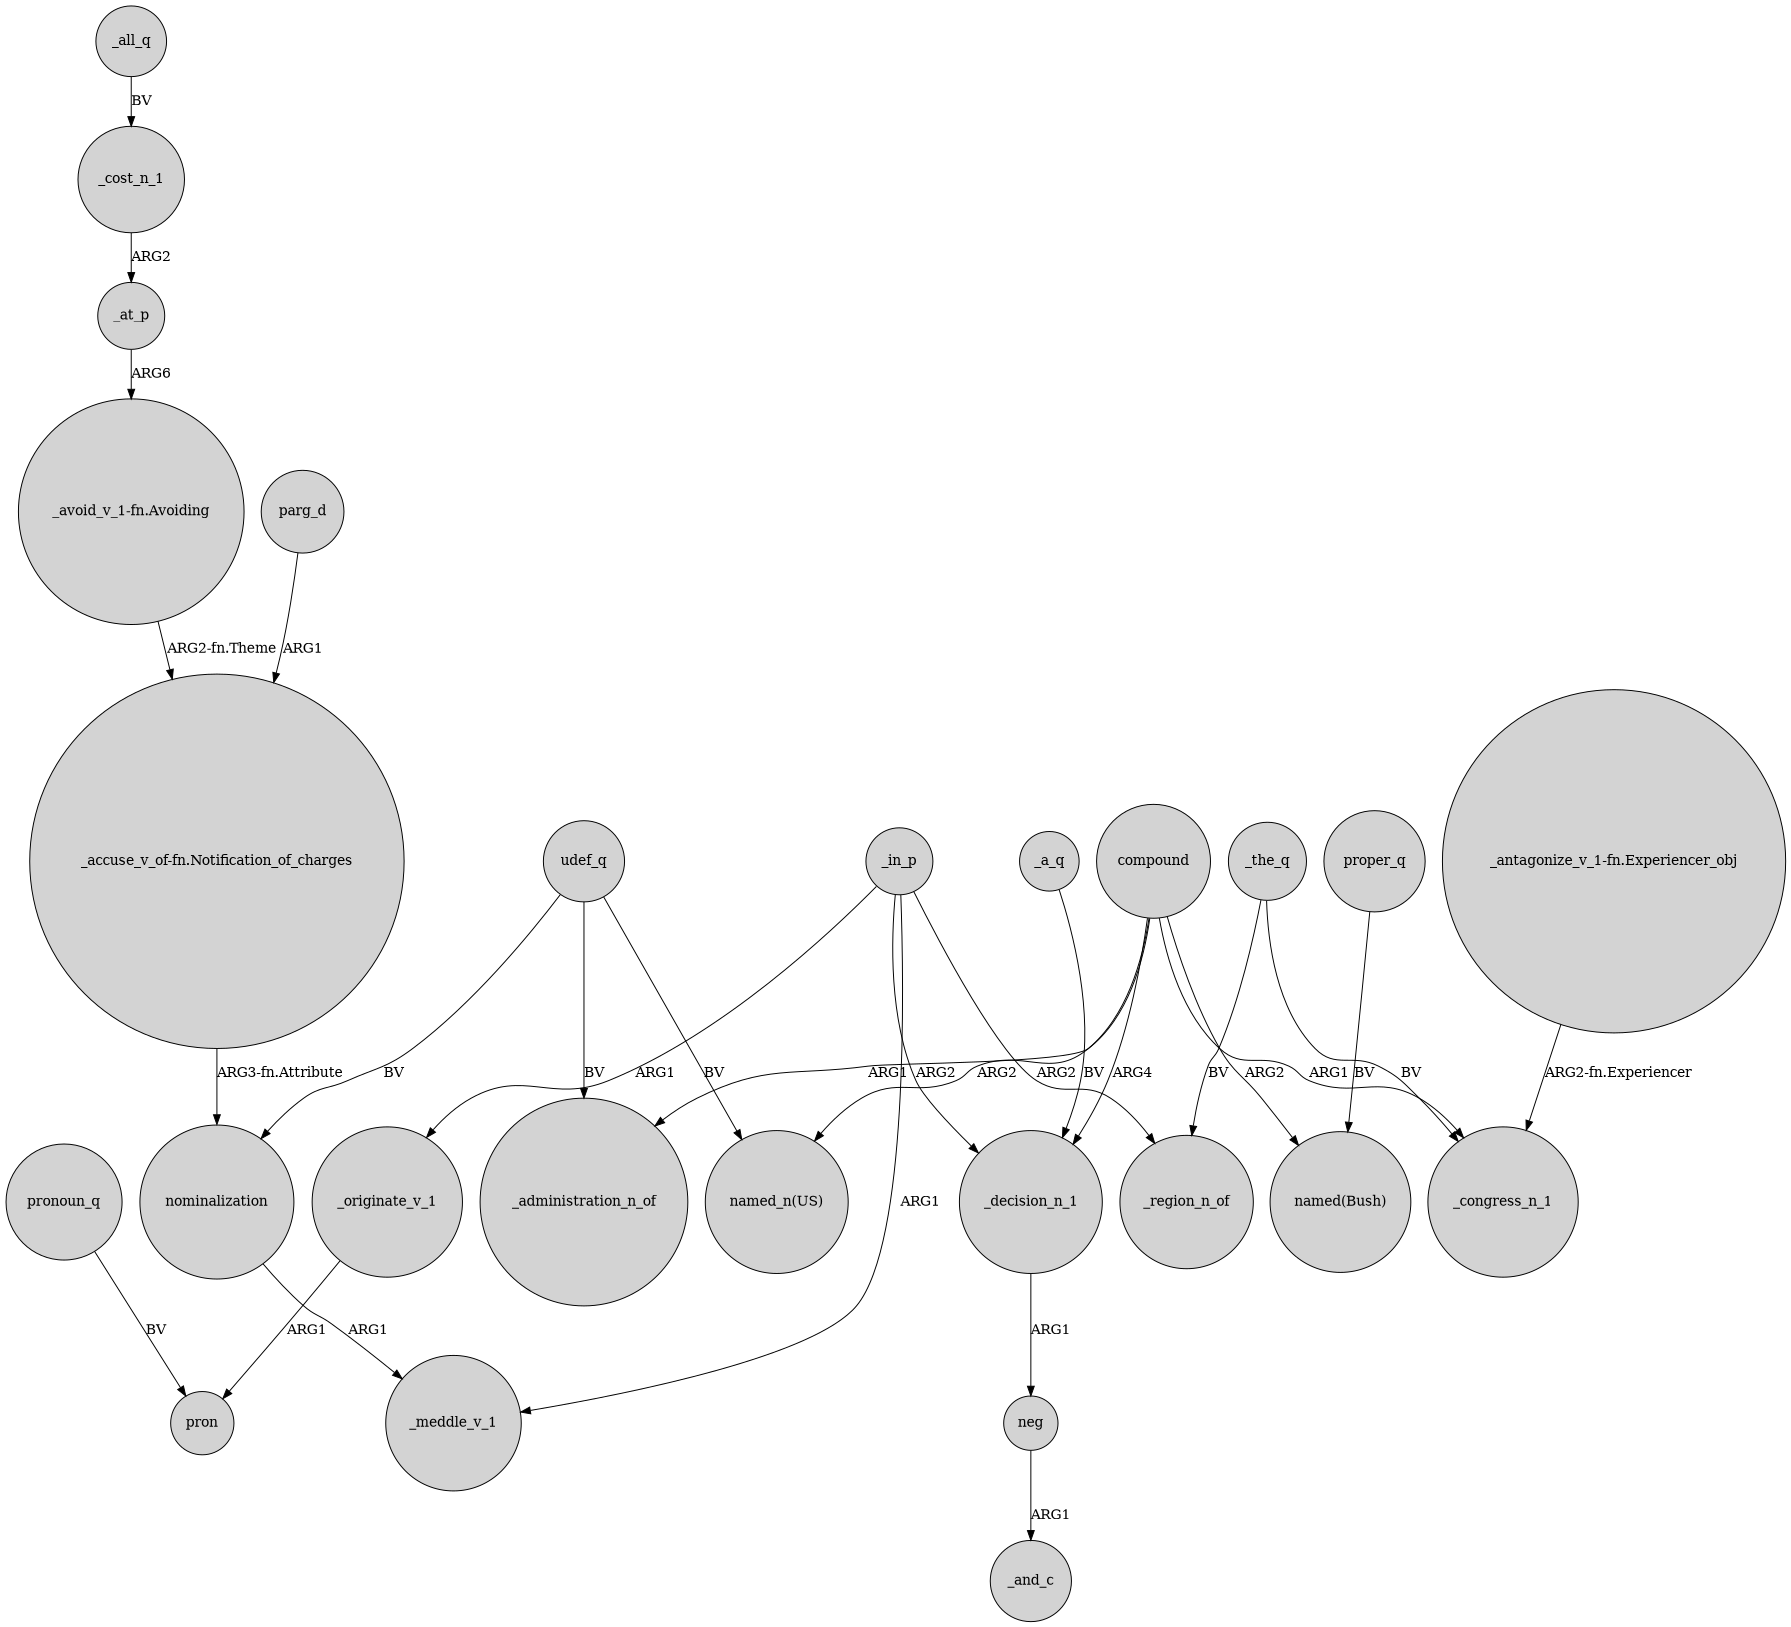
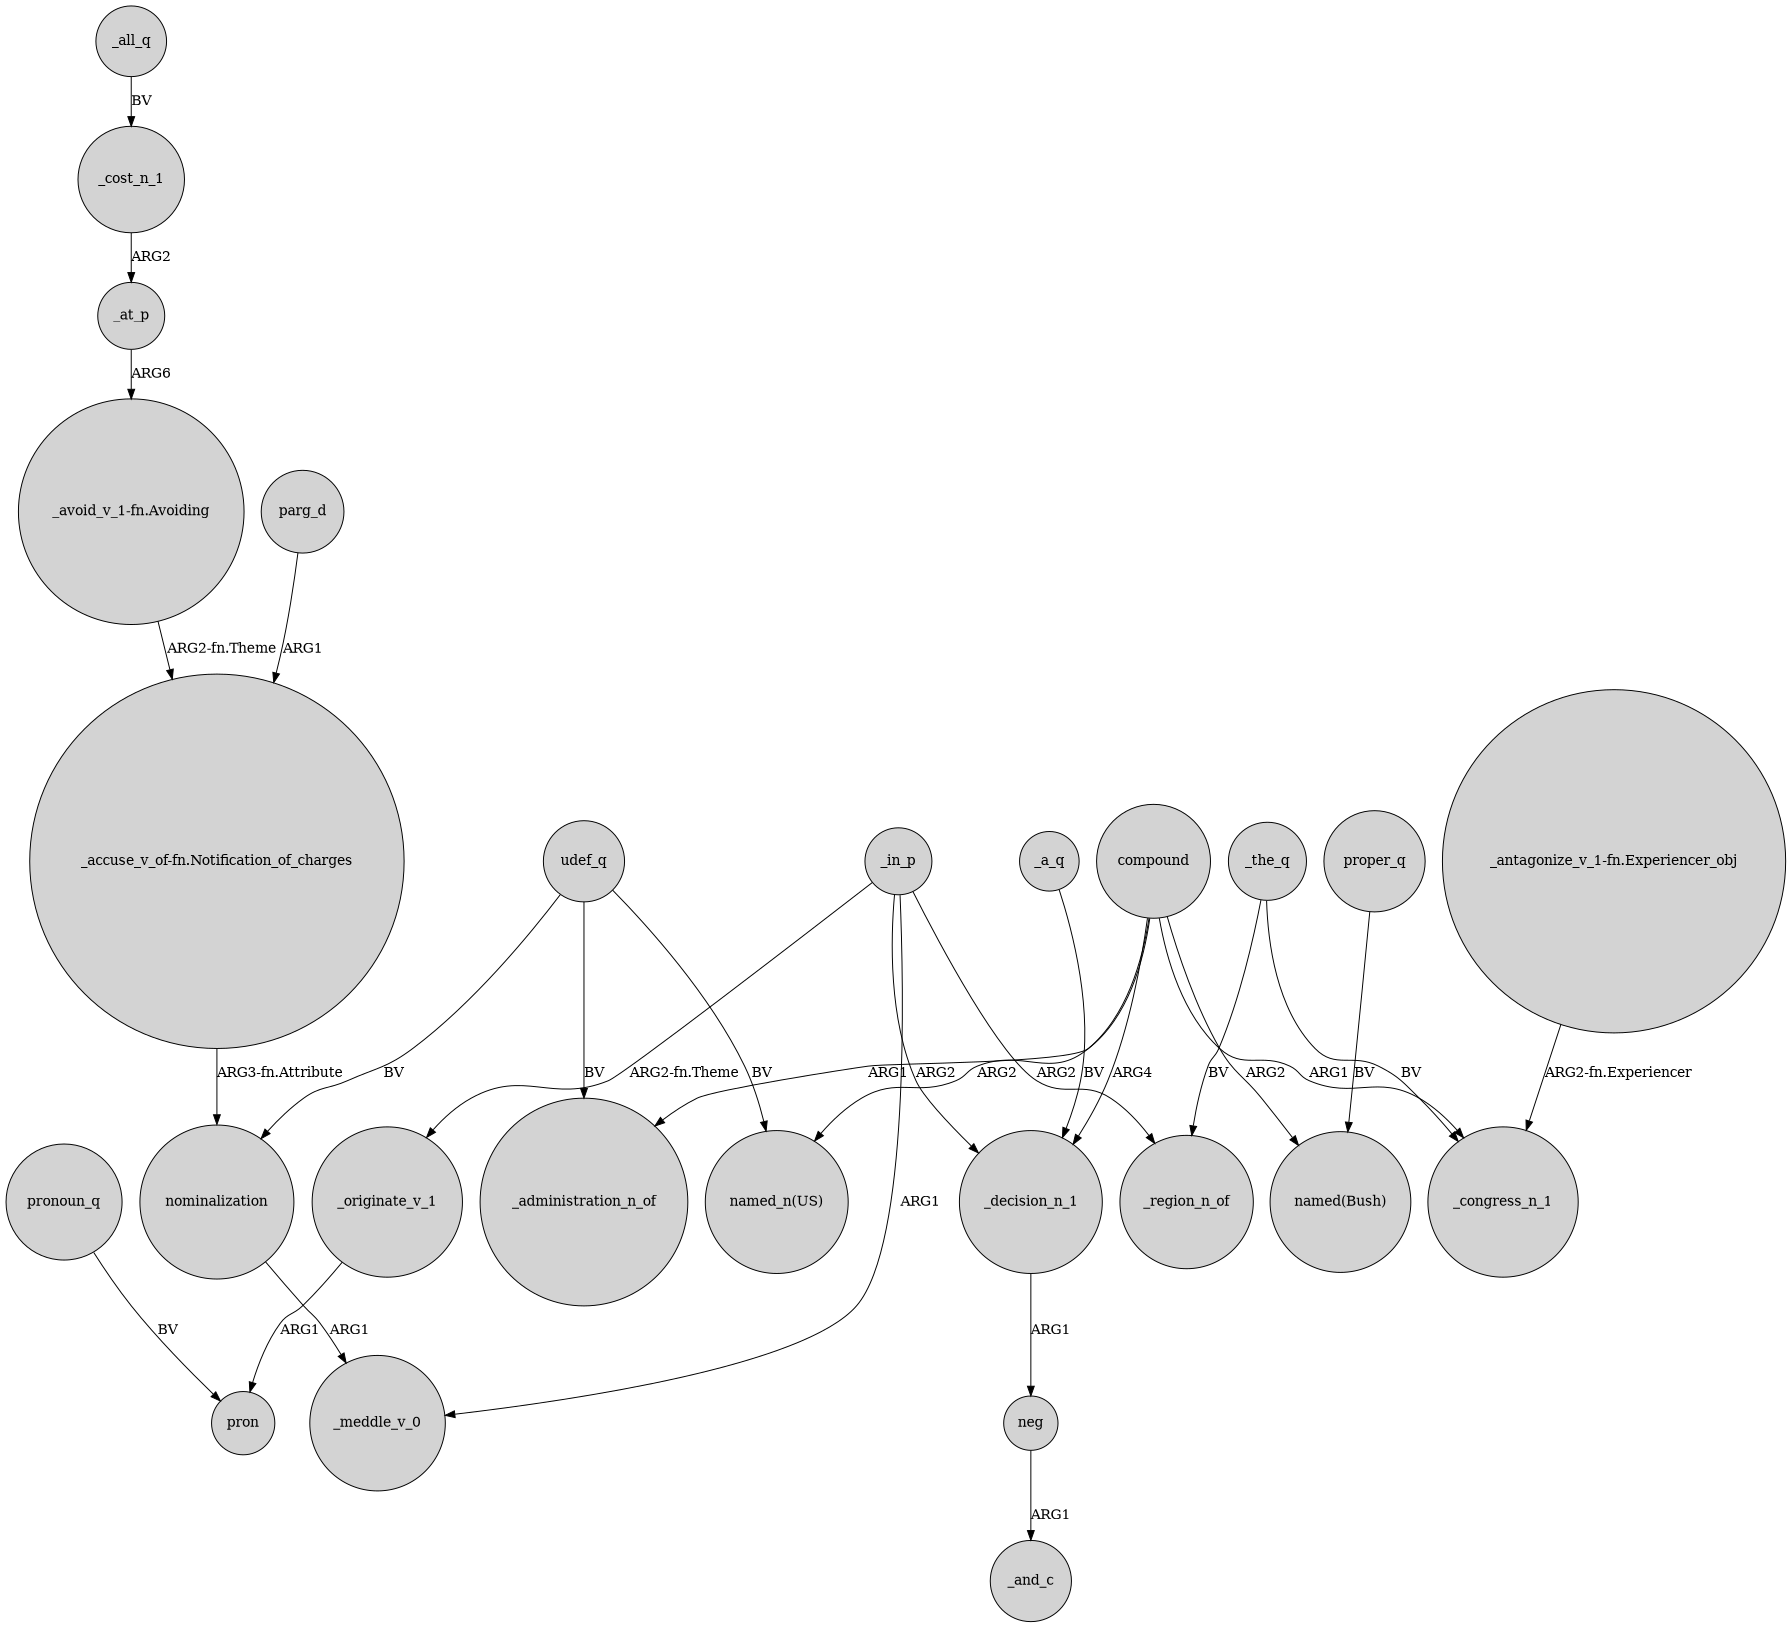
(656, 1073) -> (684, 1073)
(453, 1423) -> (378, 1423)
